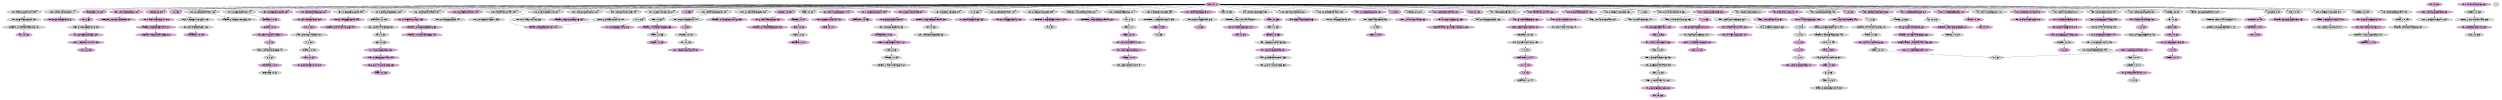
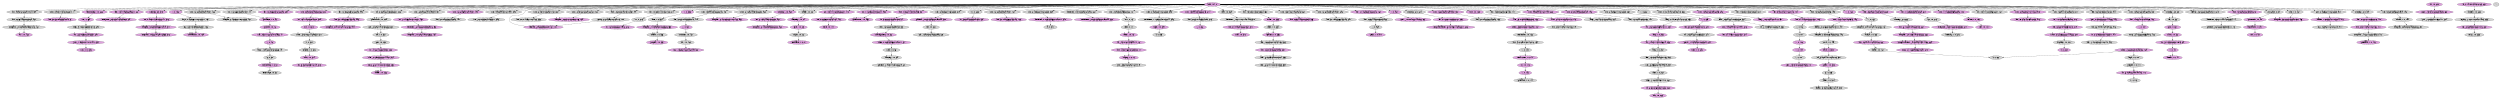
none -> (2245, 12)
(898, 34) -> (888, 31)
(2095, 50) -> none
